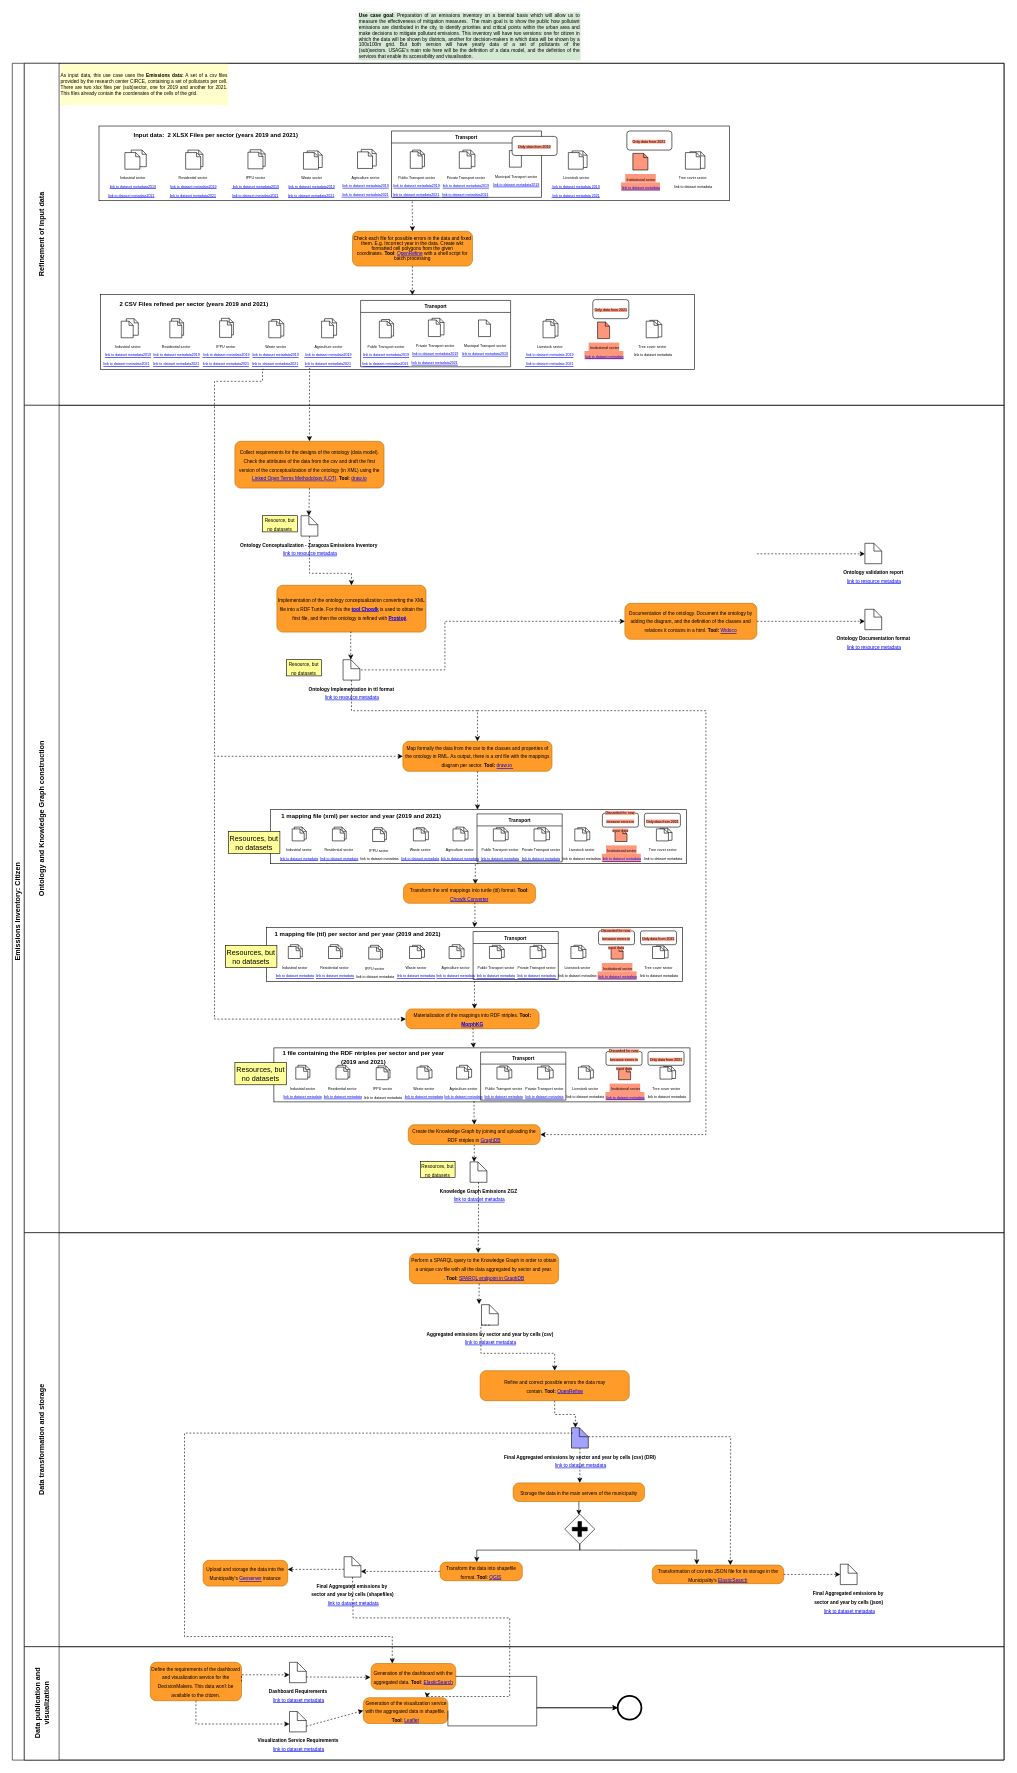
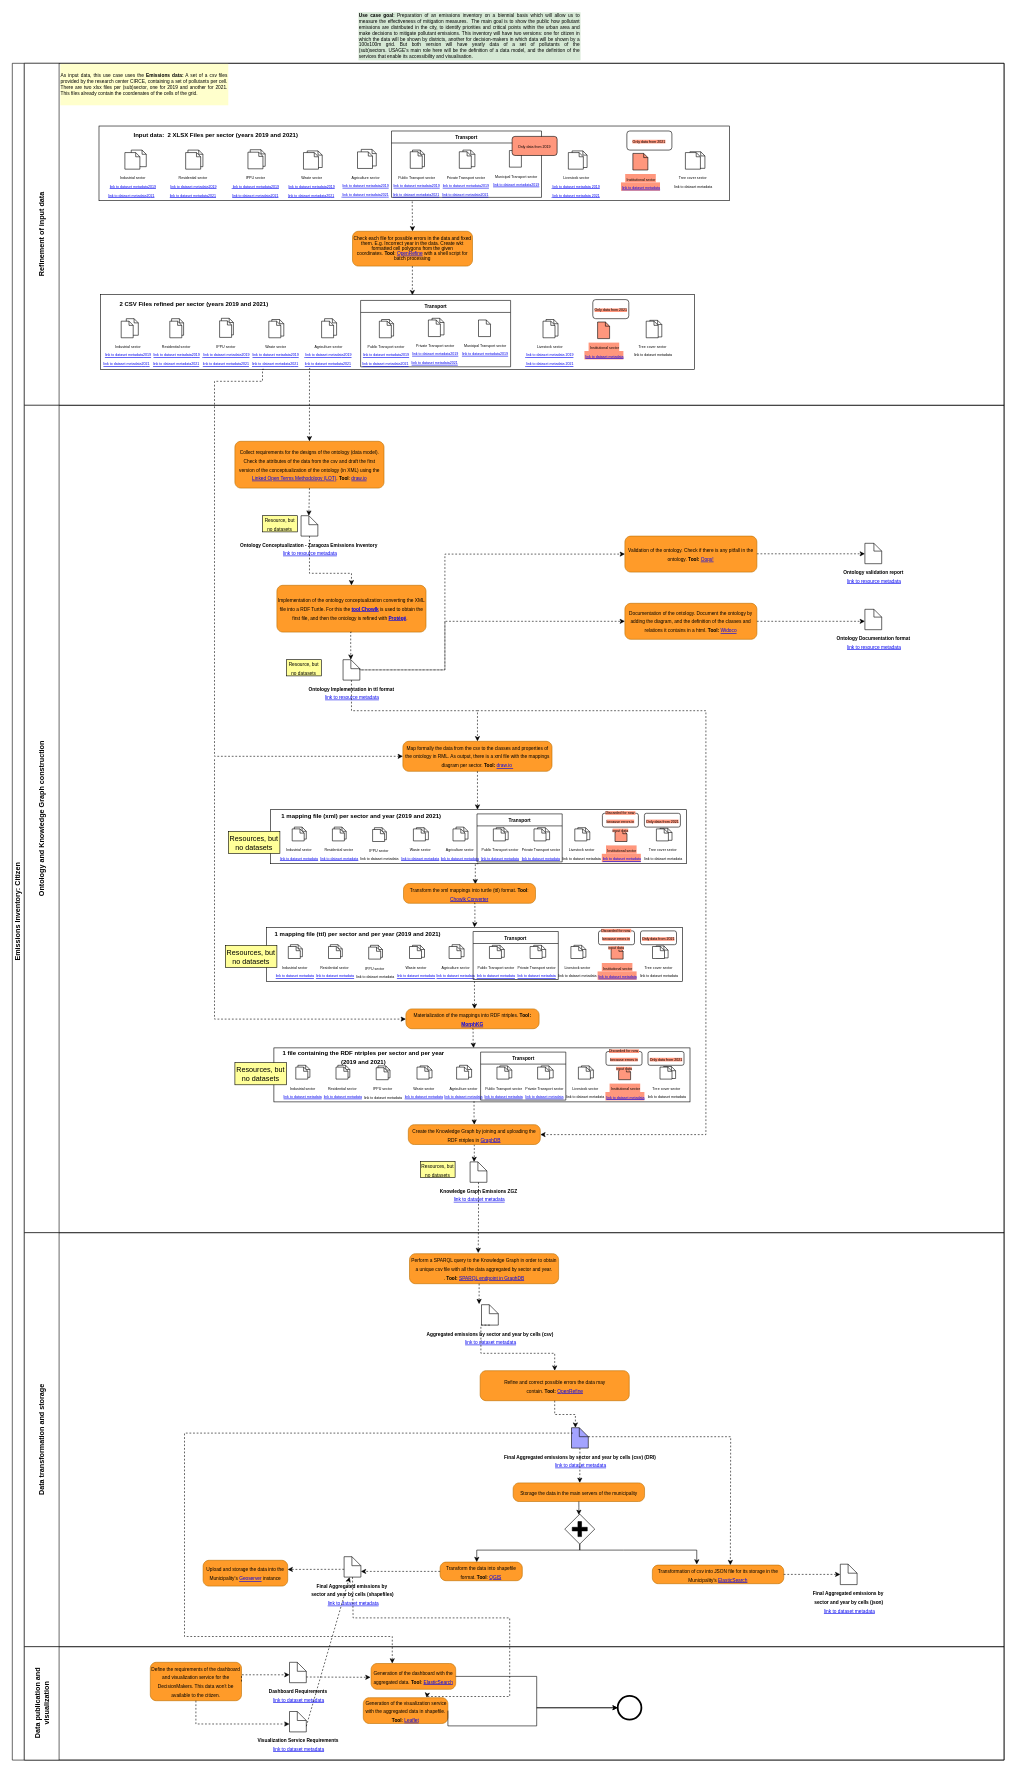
(535, 146) -> (535, 146)
none -> (619, 554)
none -> (691, 554)
(345, 1716) -> (328, 1652)
